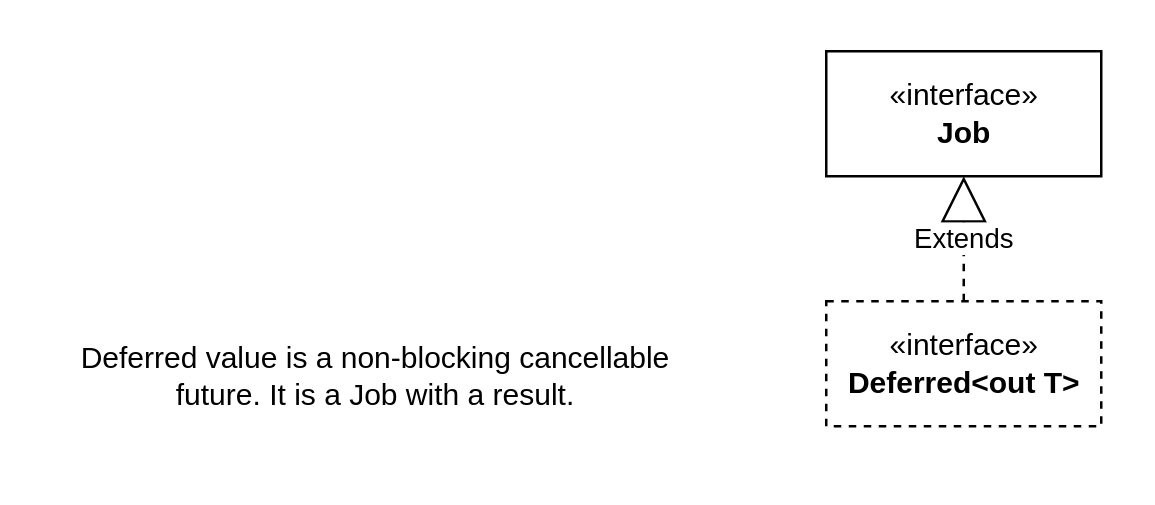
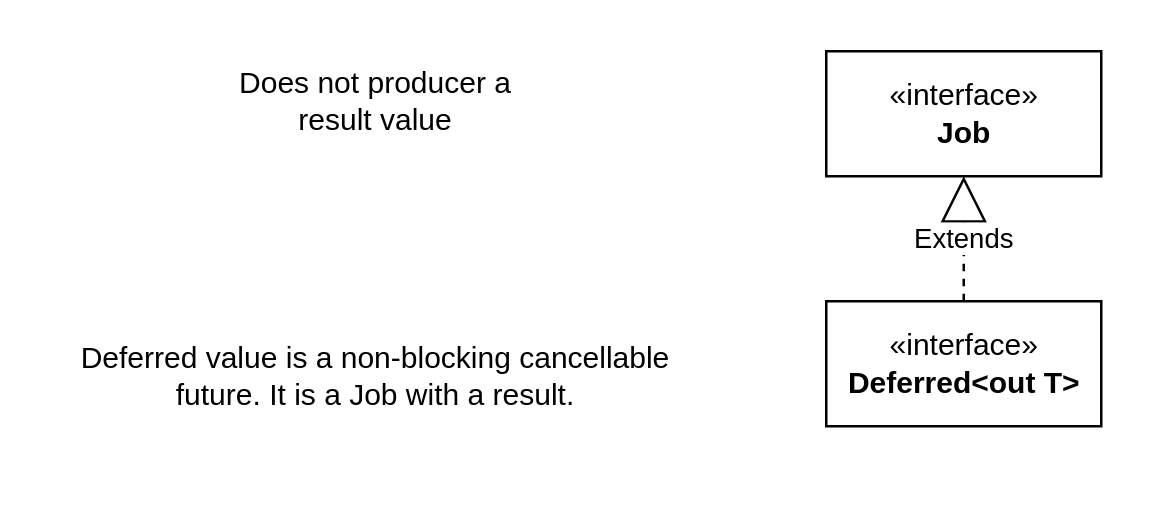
none -> (376, 101)
(964, 364) -> (964, 364)
